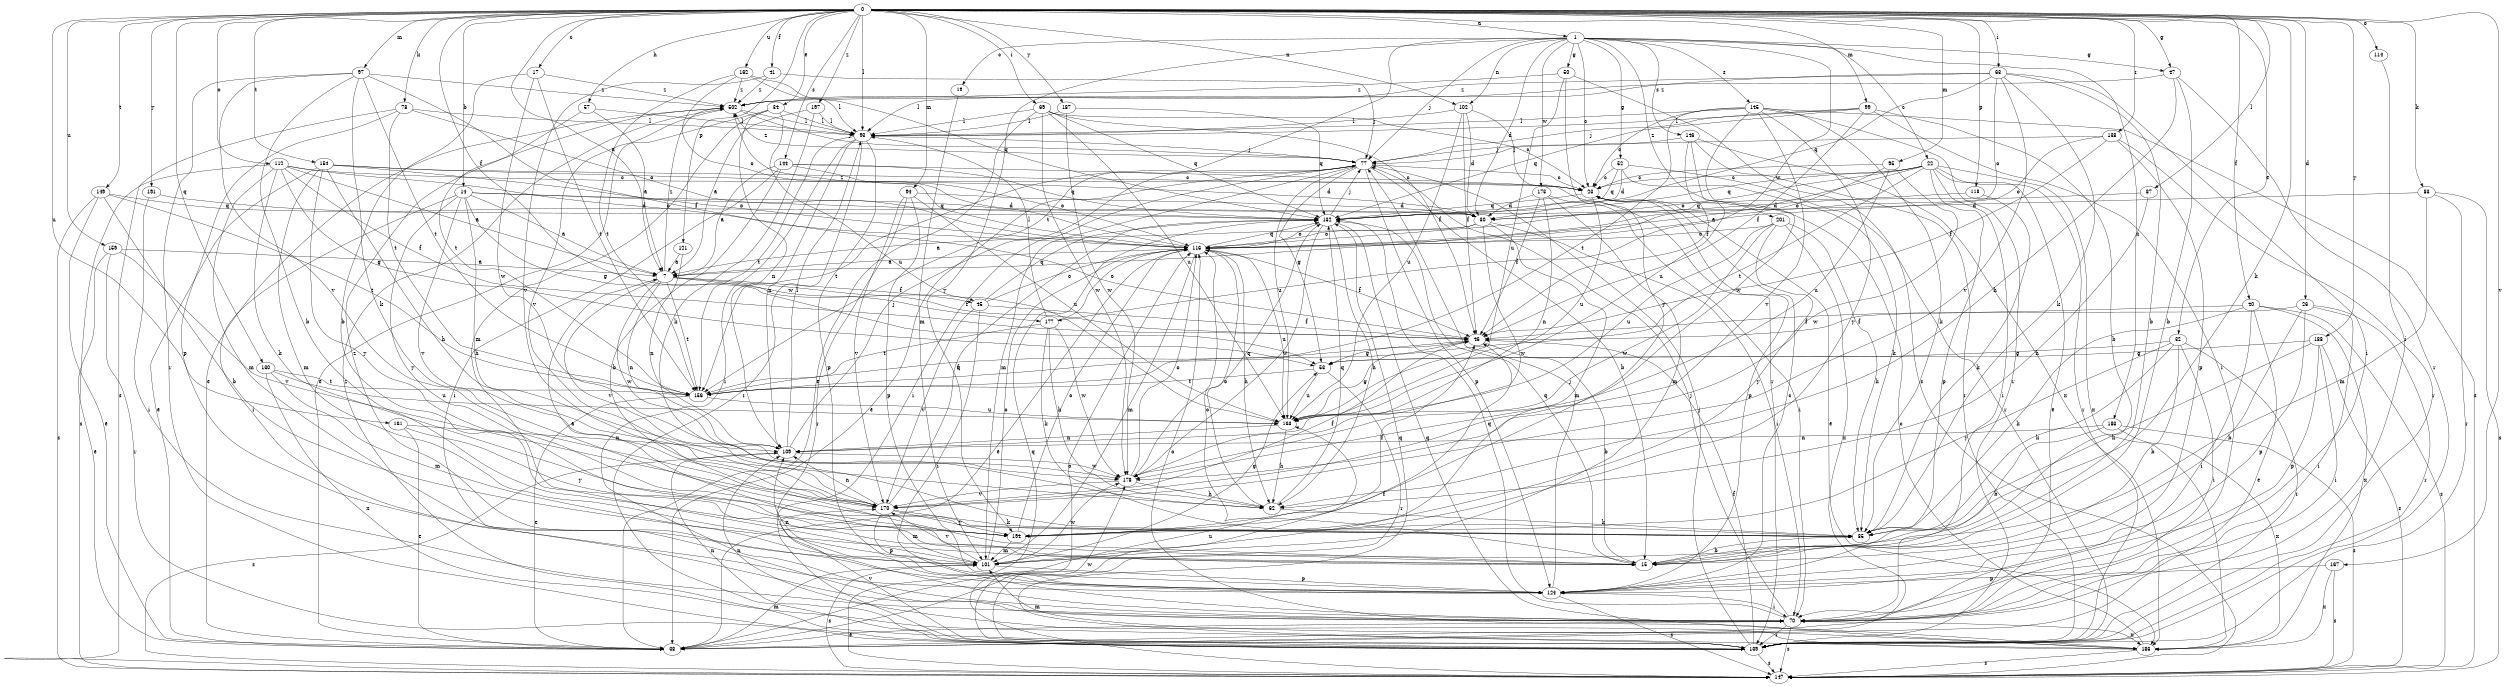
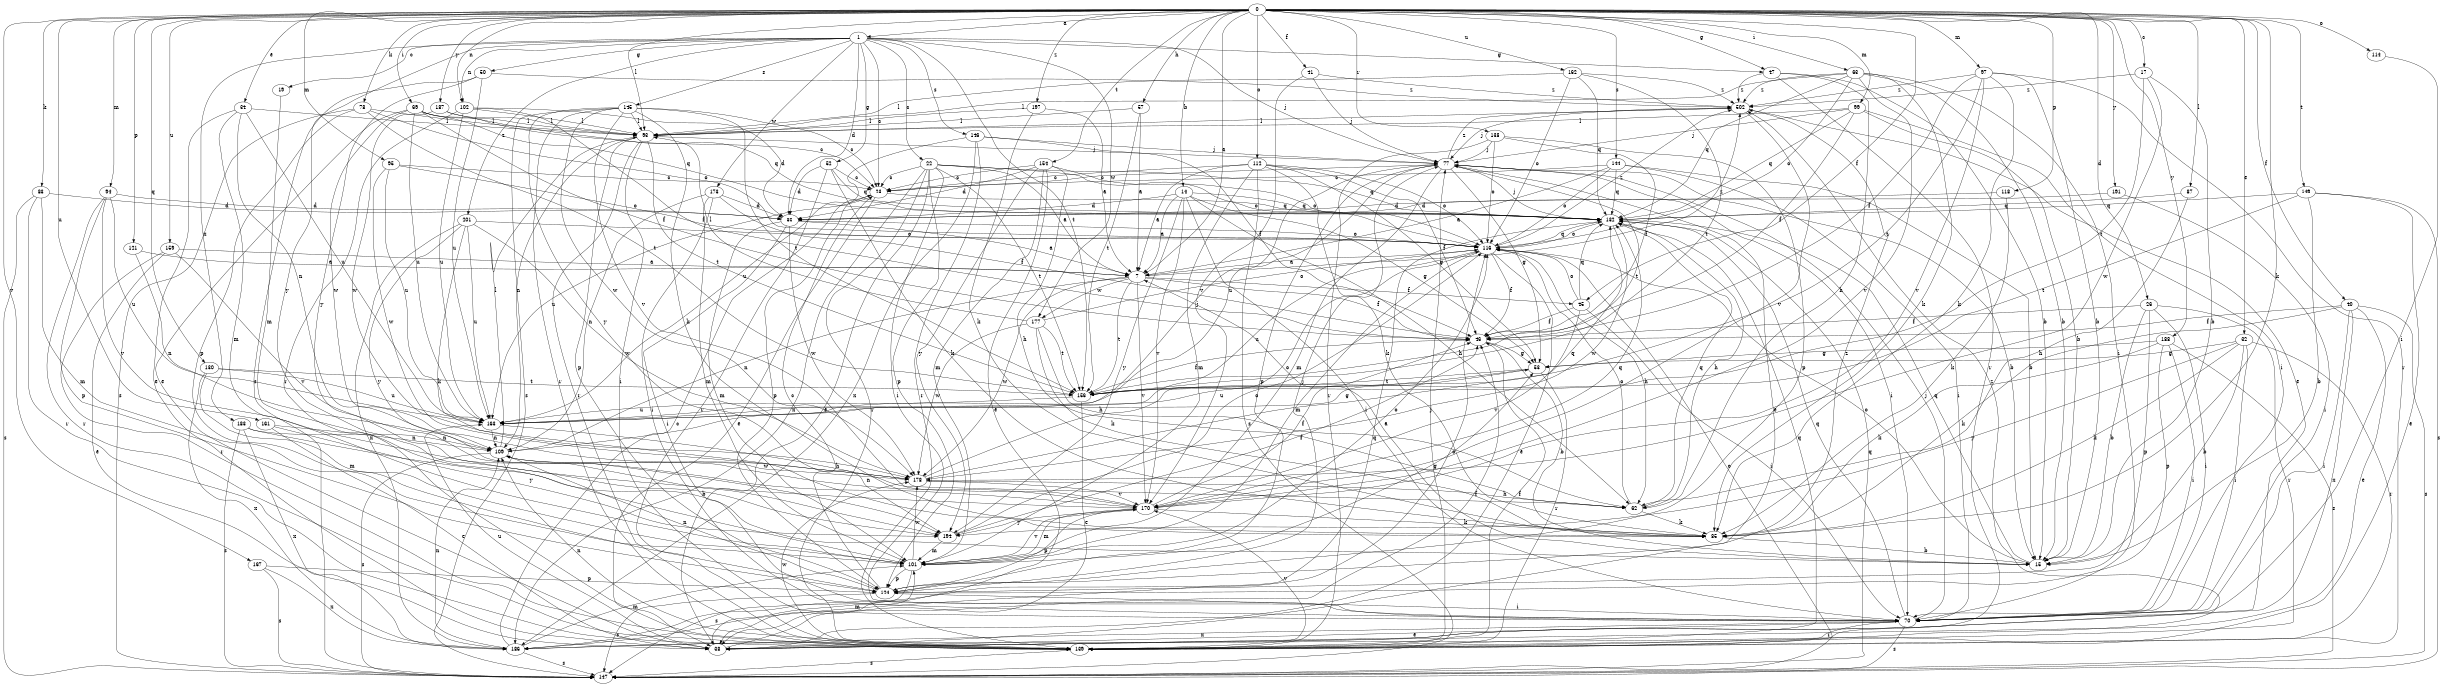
(1370, 367) -> (1093, 407)
